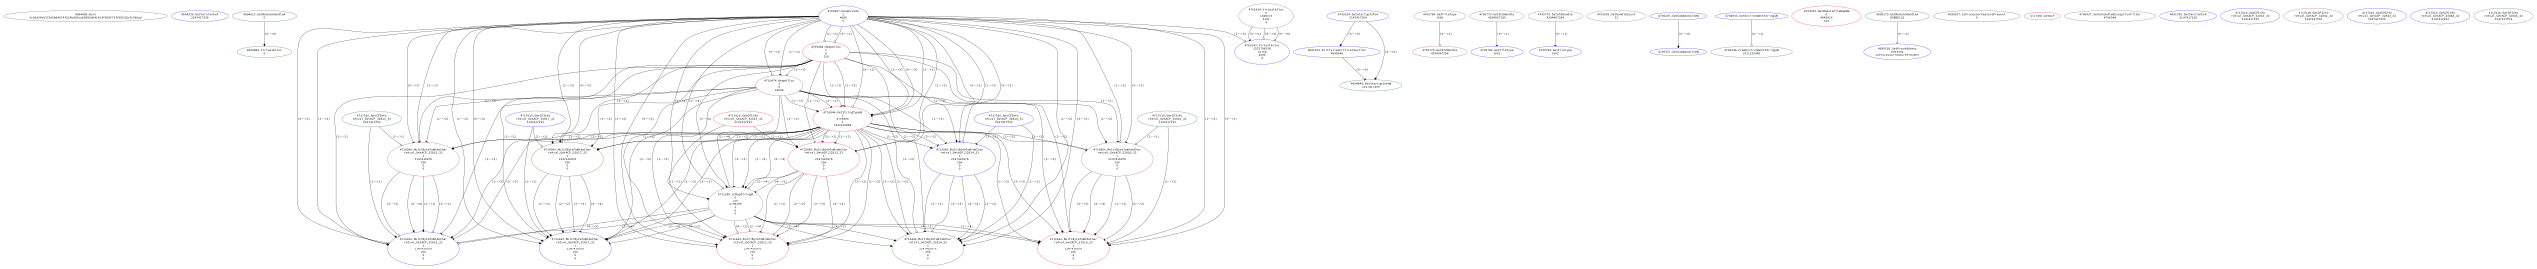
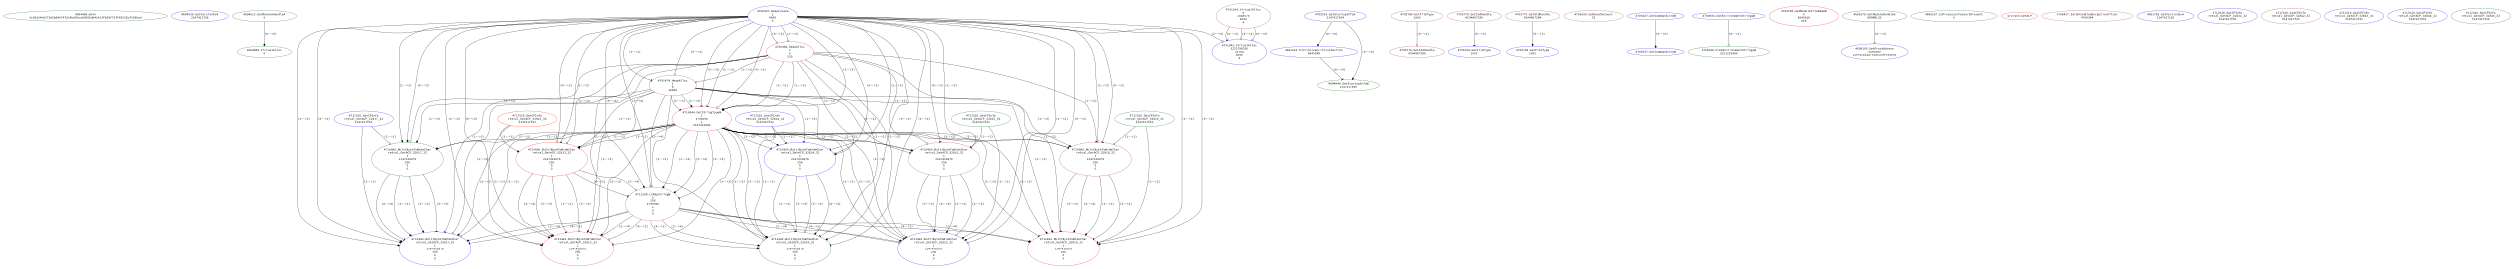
(1555, 33) -> (1533, 33)
(715, 88) -> none
